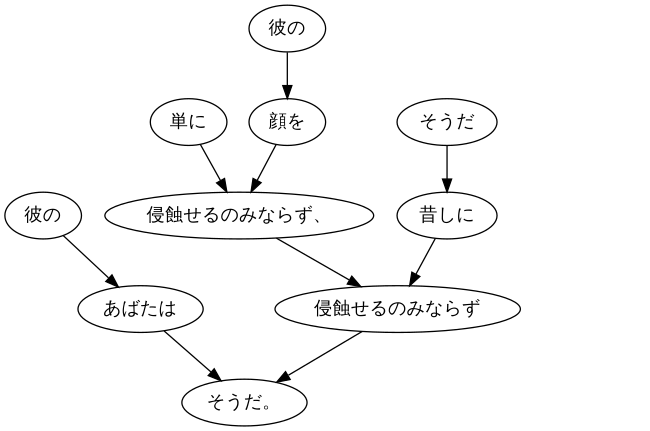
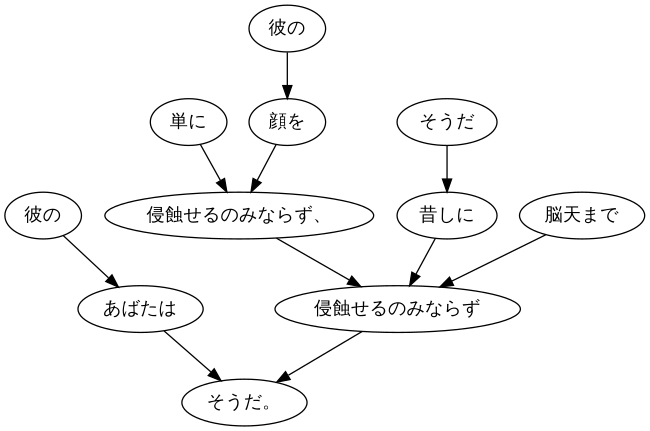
none -> (582, 216)
